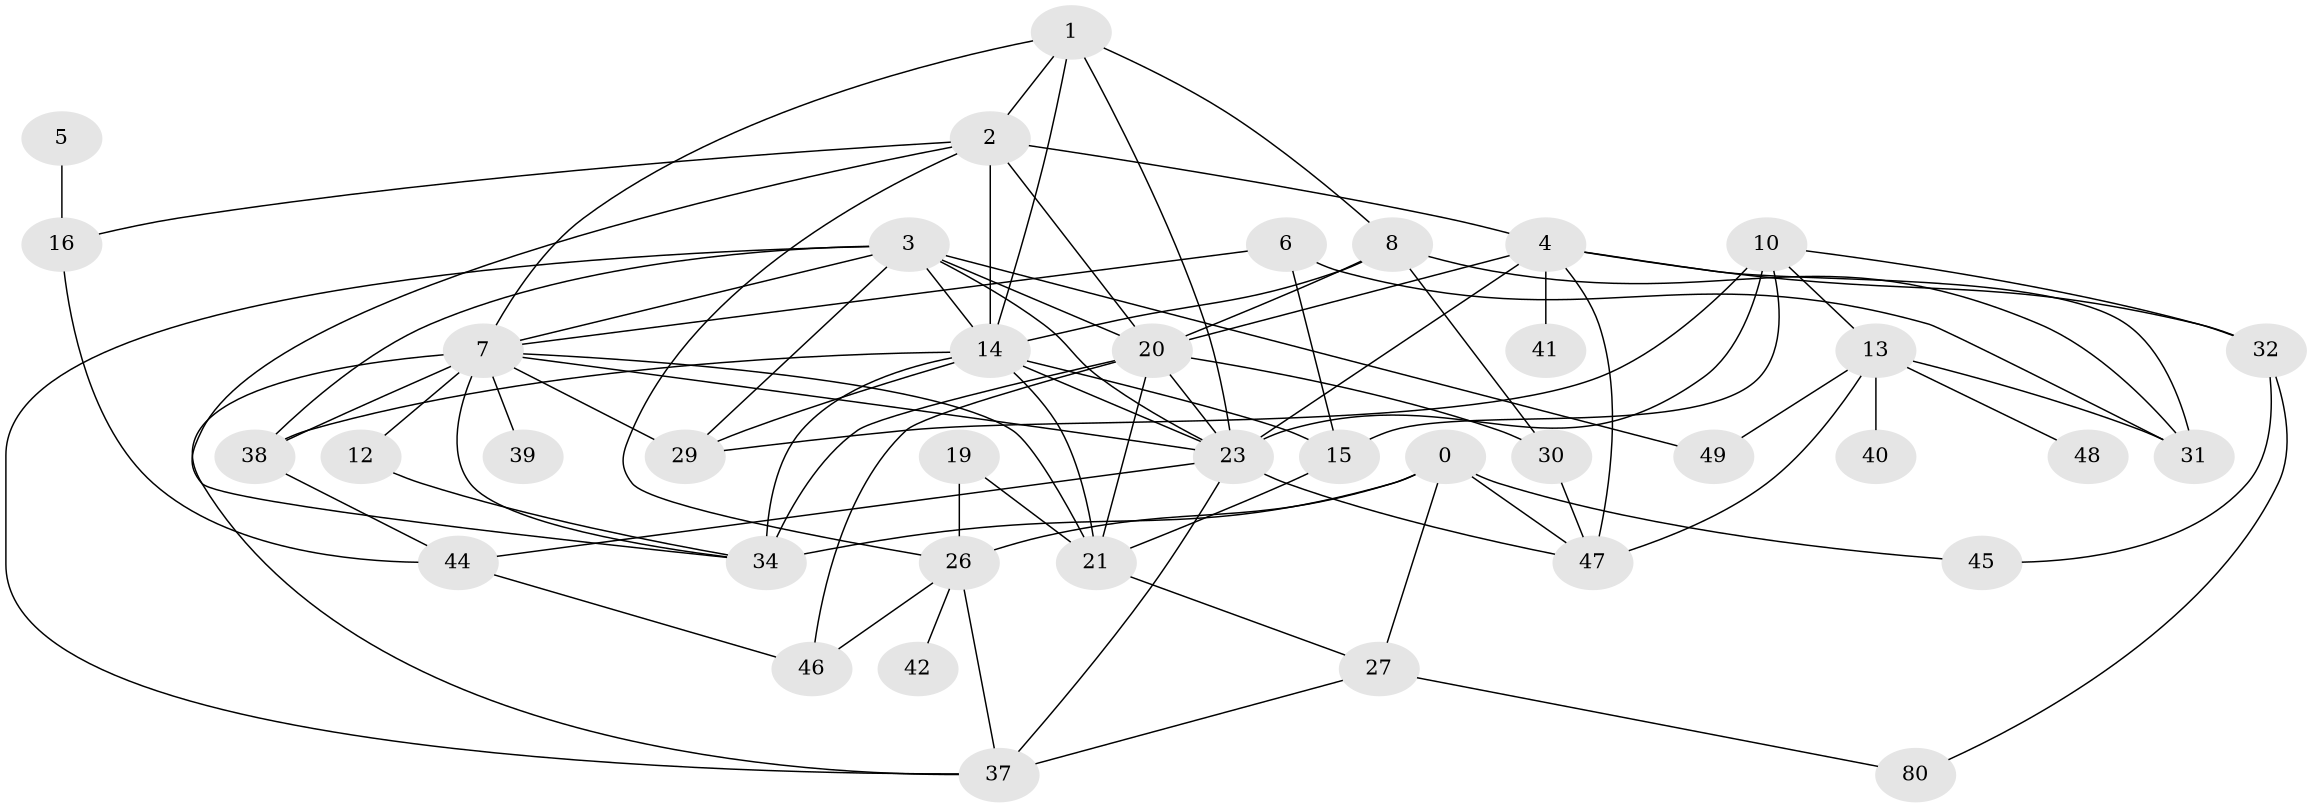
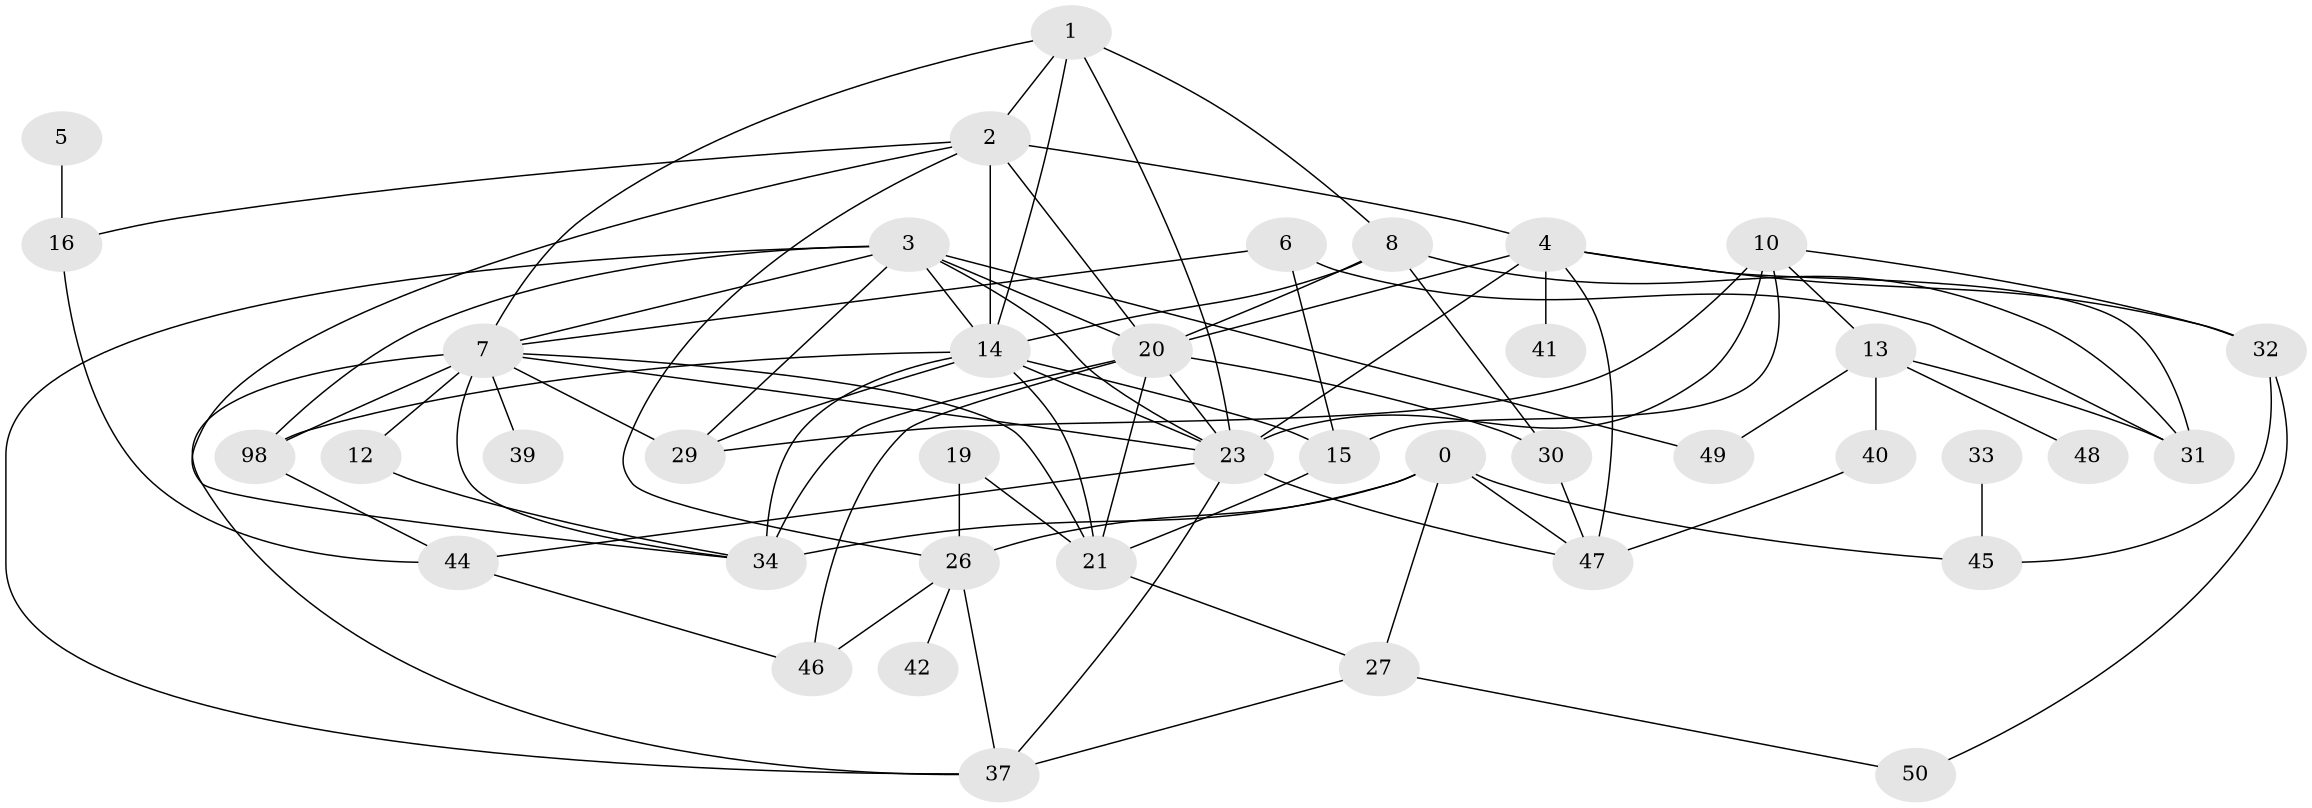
(255, 457) -> (255, 457)
none -> (1982, 457)
(1763, 486) -> (1736, 512)
(1916, 775) -> (1916, 775)
